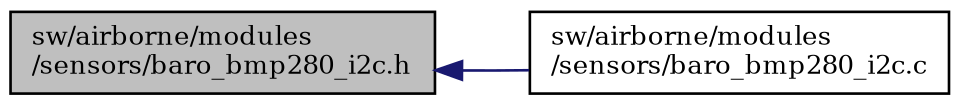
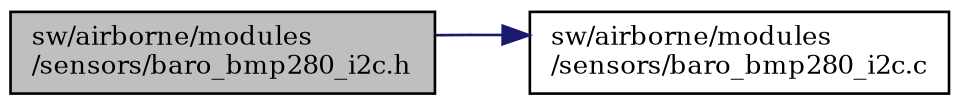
(496, 70) -> (469, 35)
